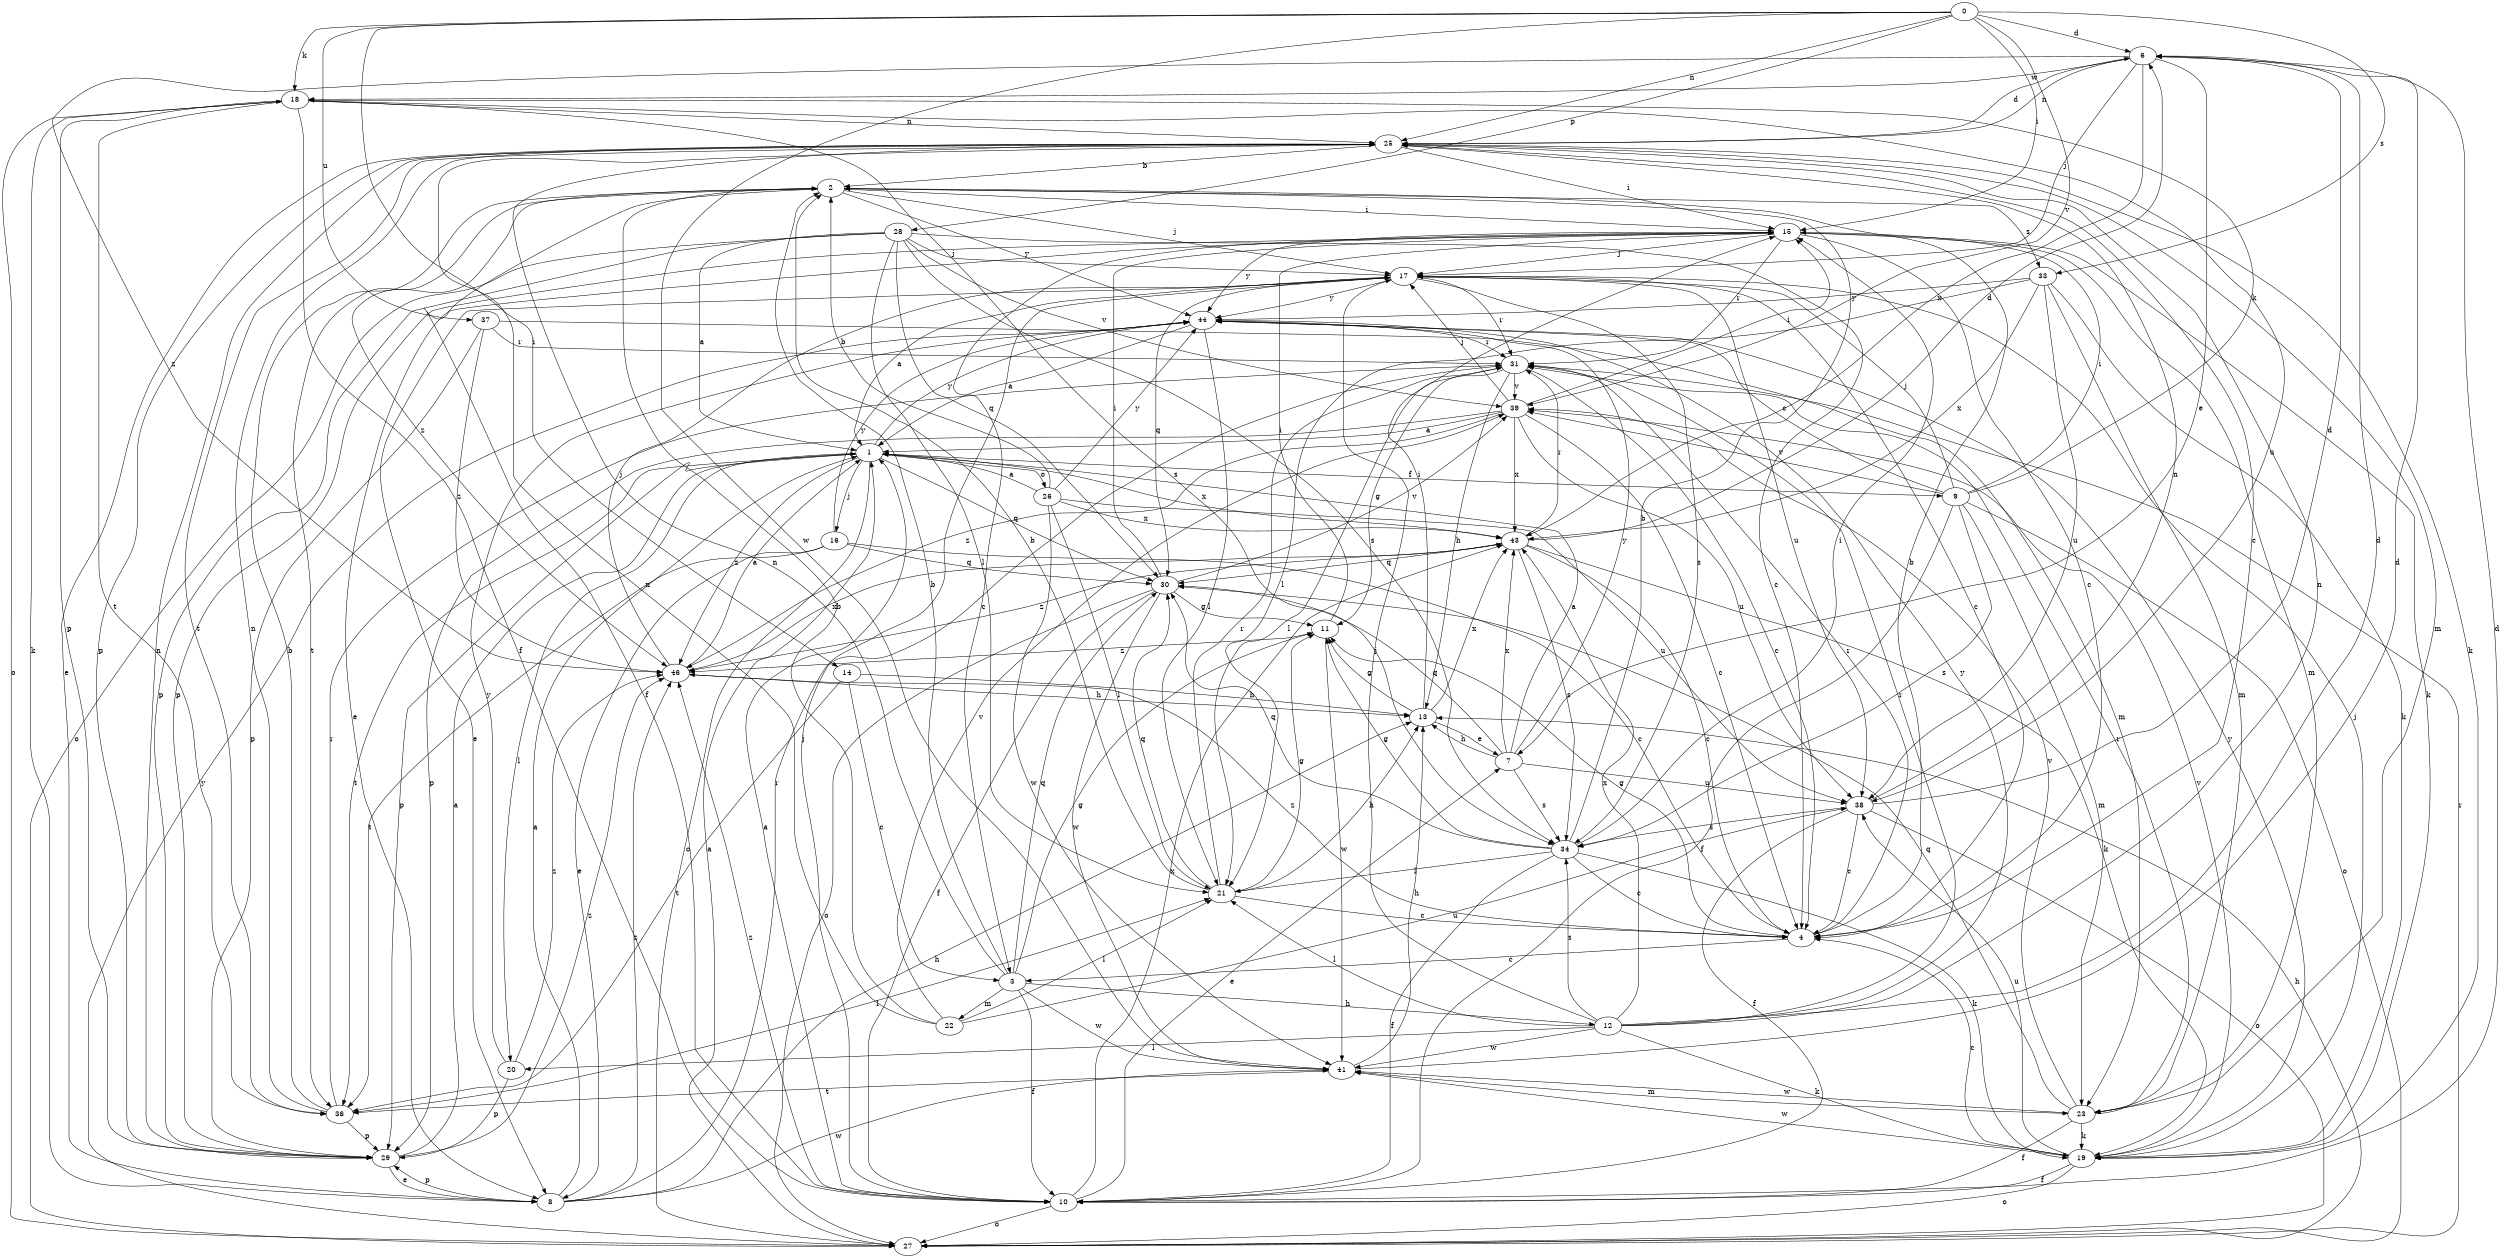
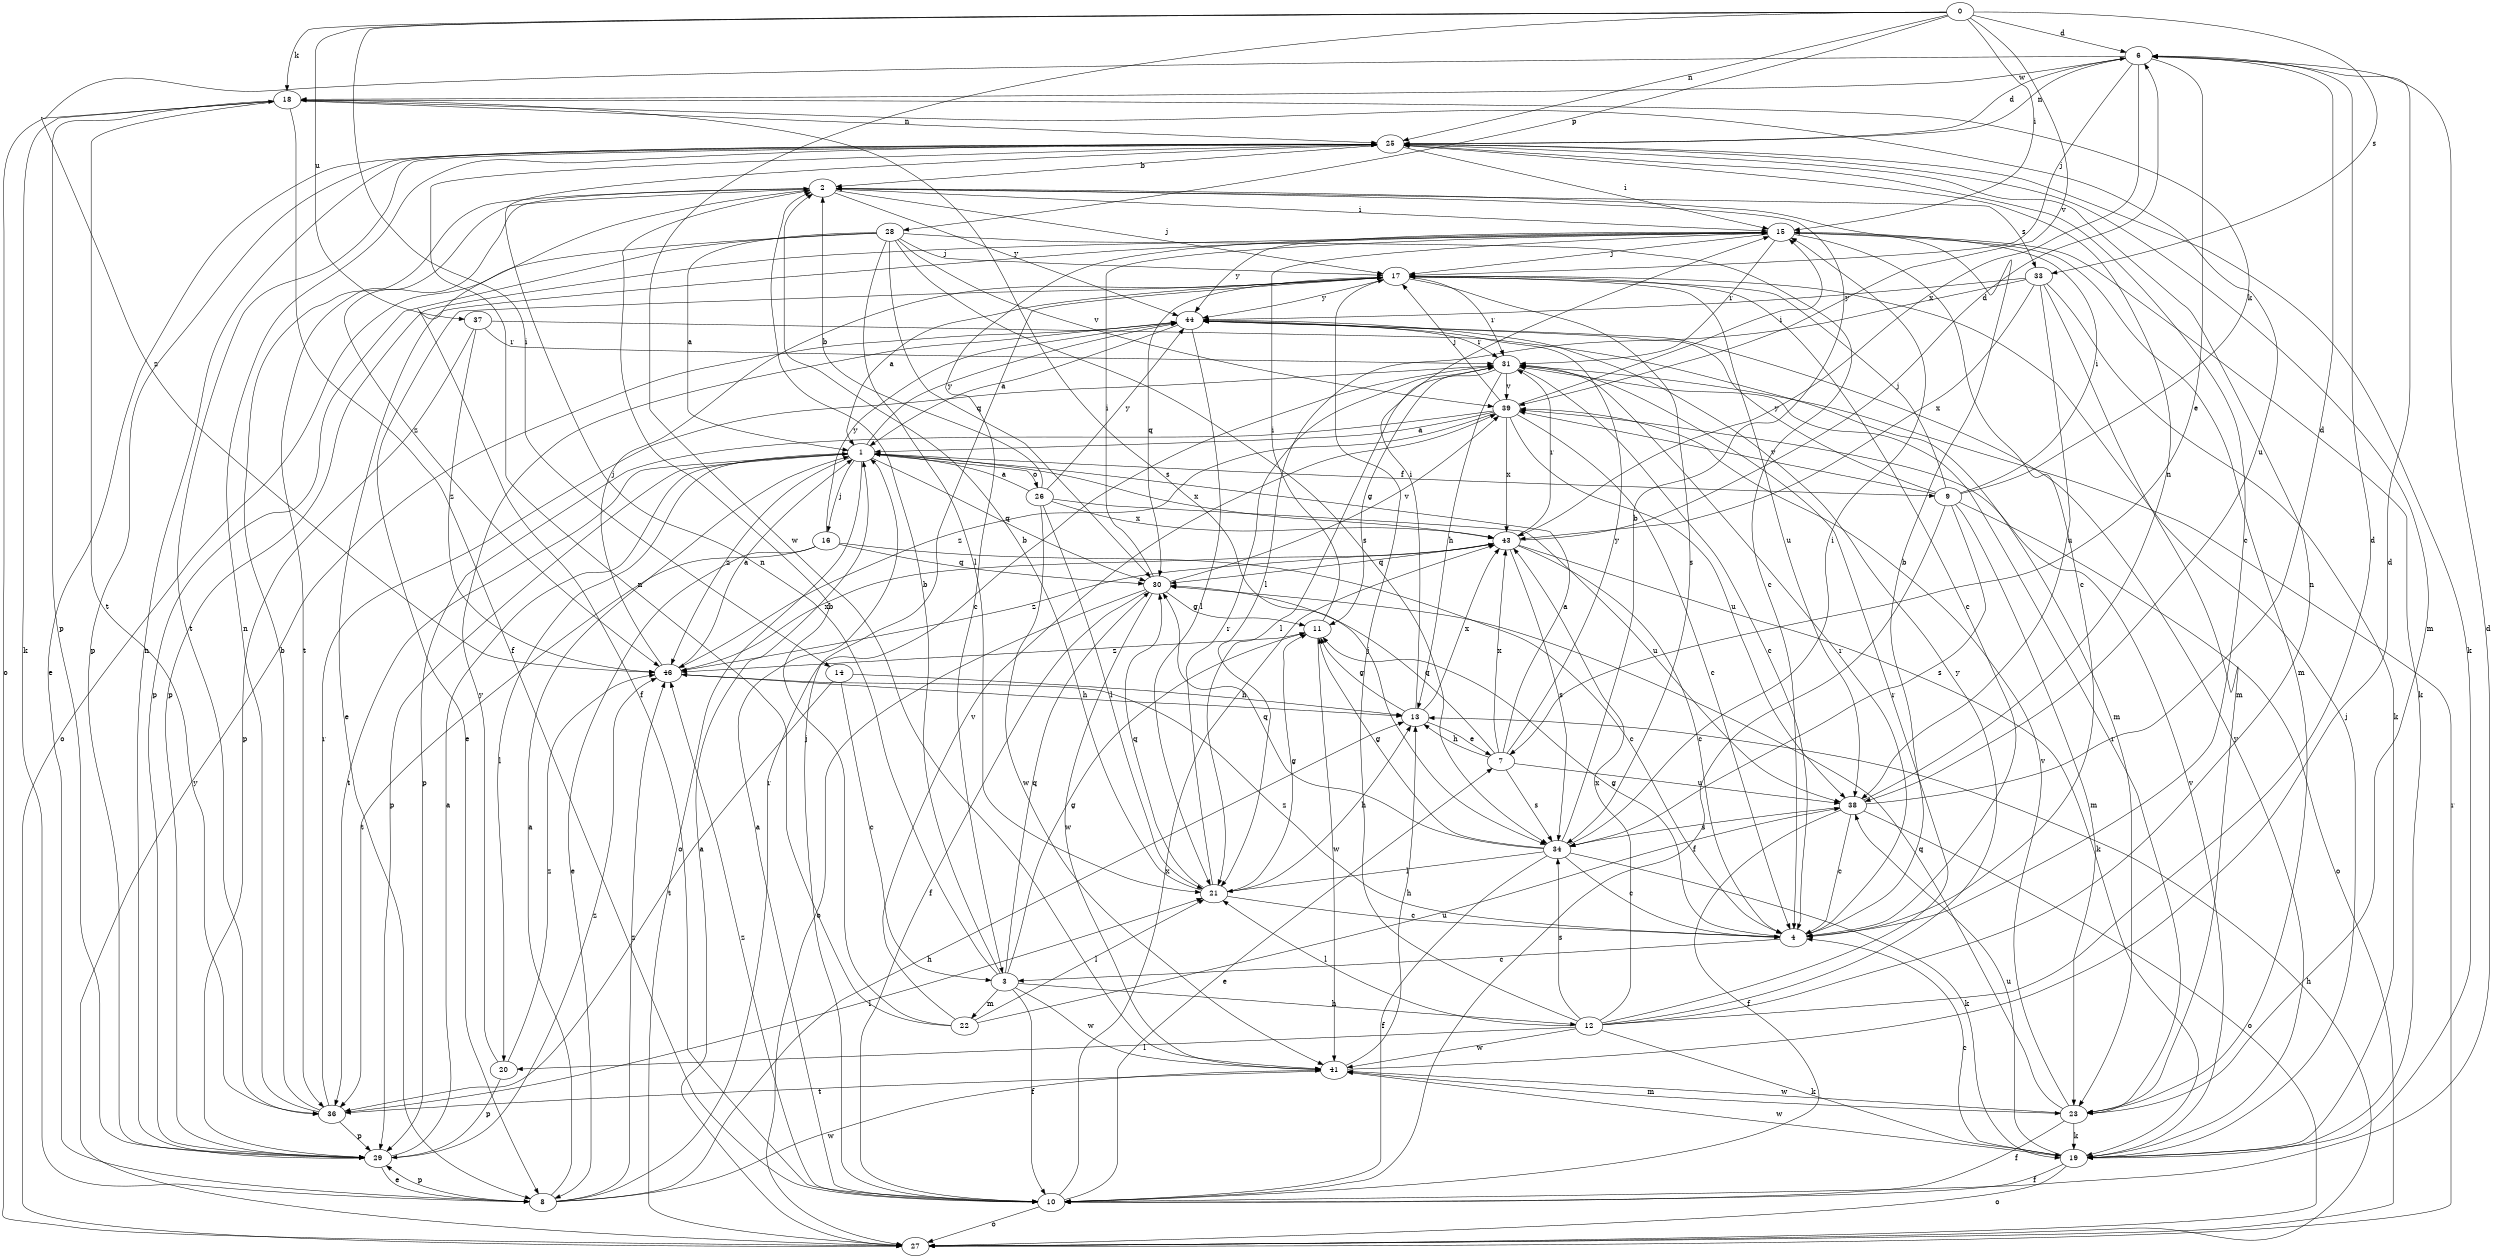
(1784, 409) -> (1777, 409)
